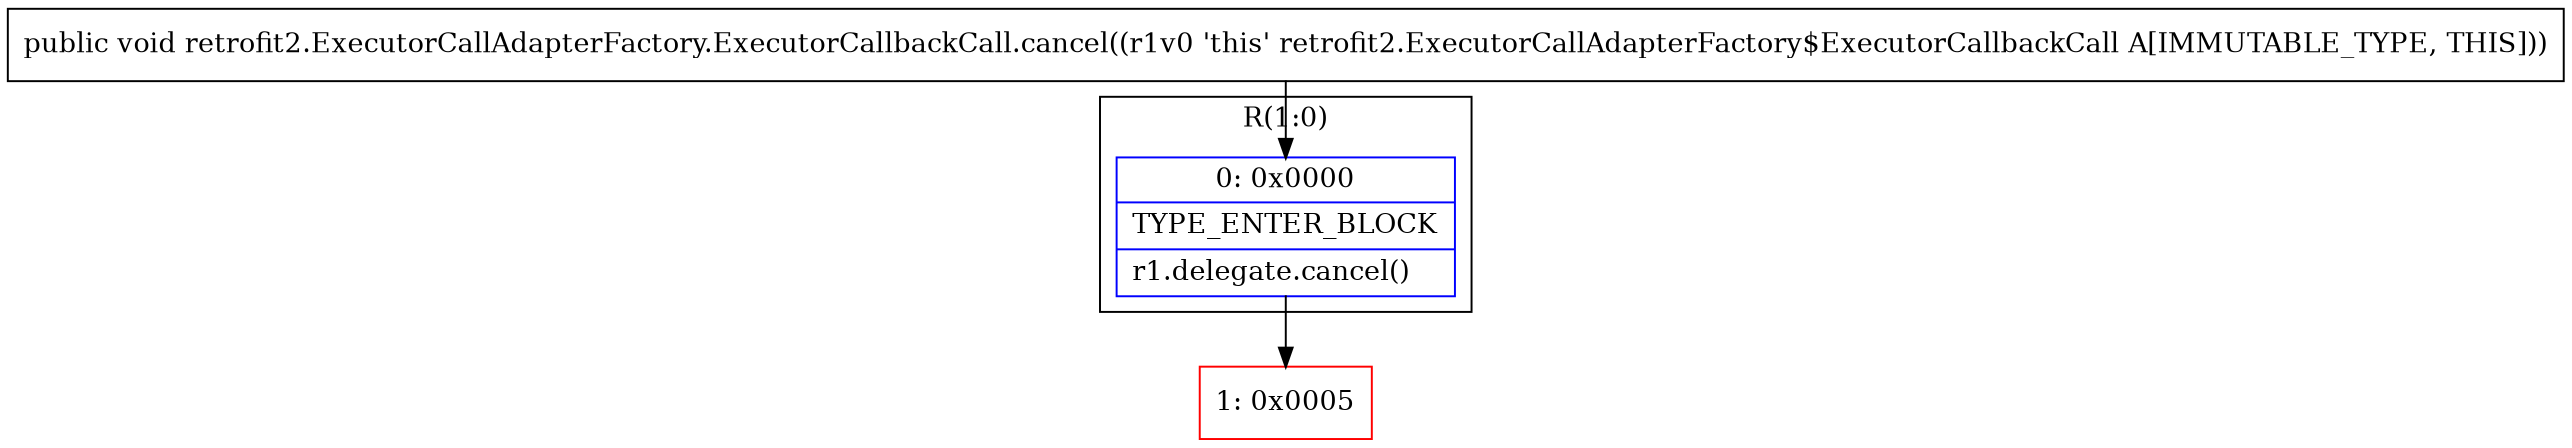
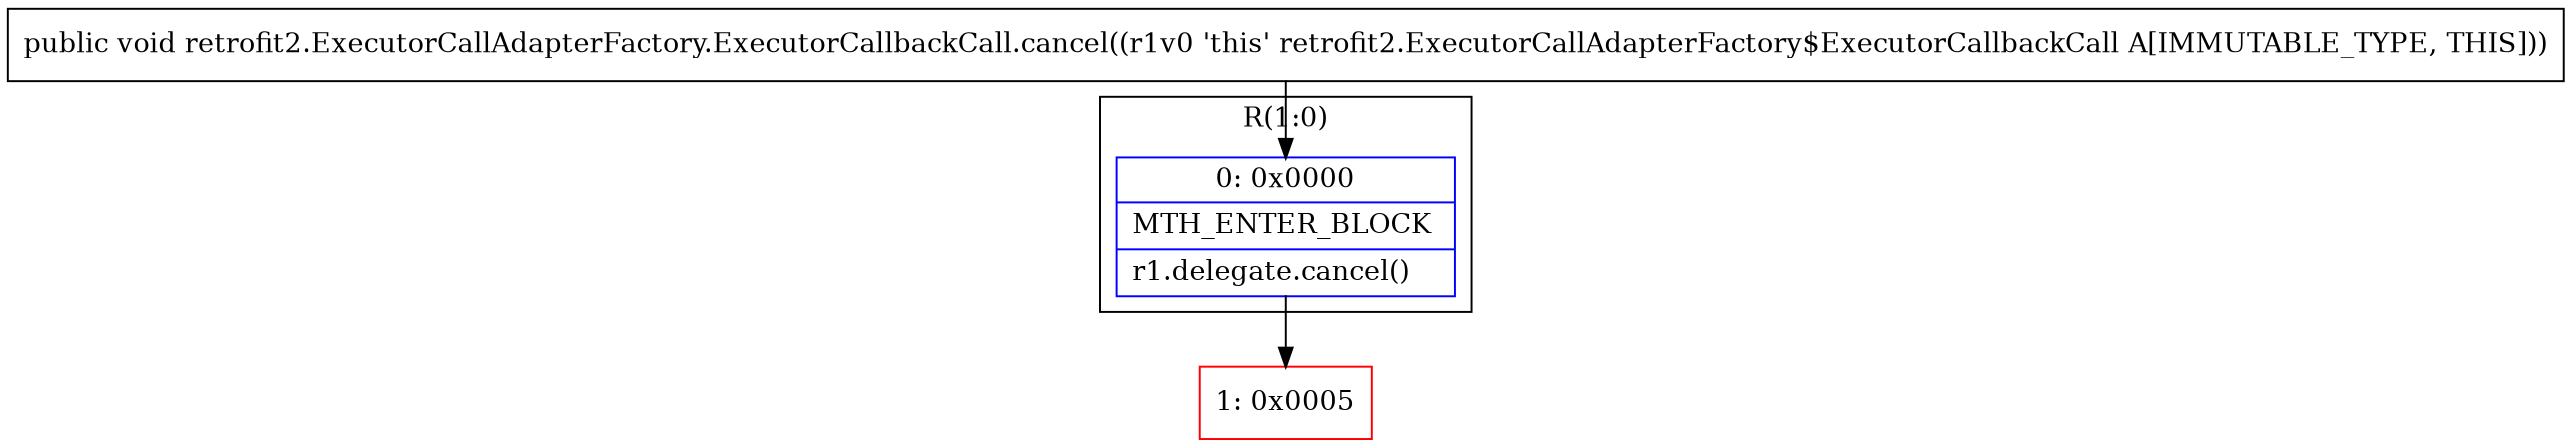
(1286, 225) -> (1283, 225)
